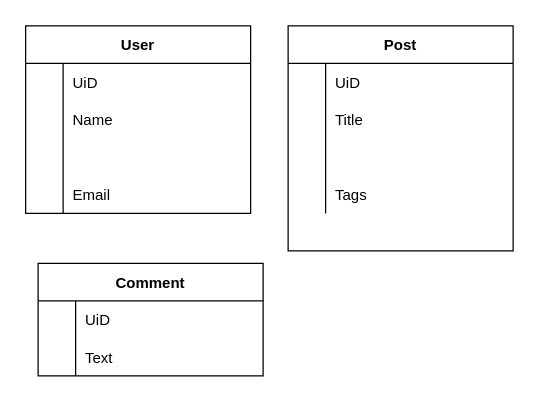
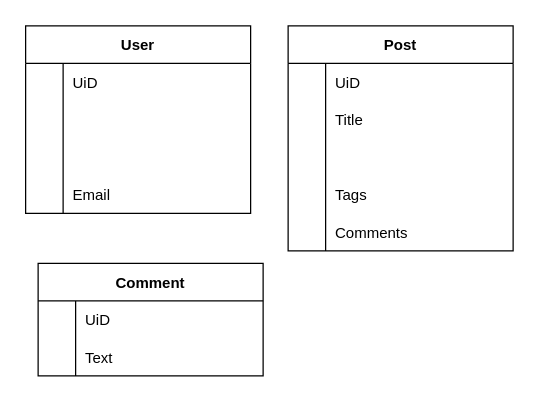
(157, 119) -> none
none -> (419, 232)
